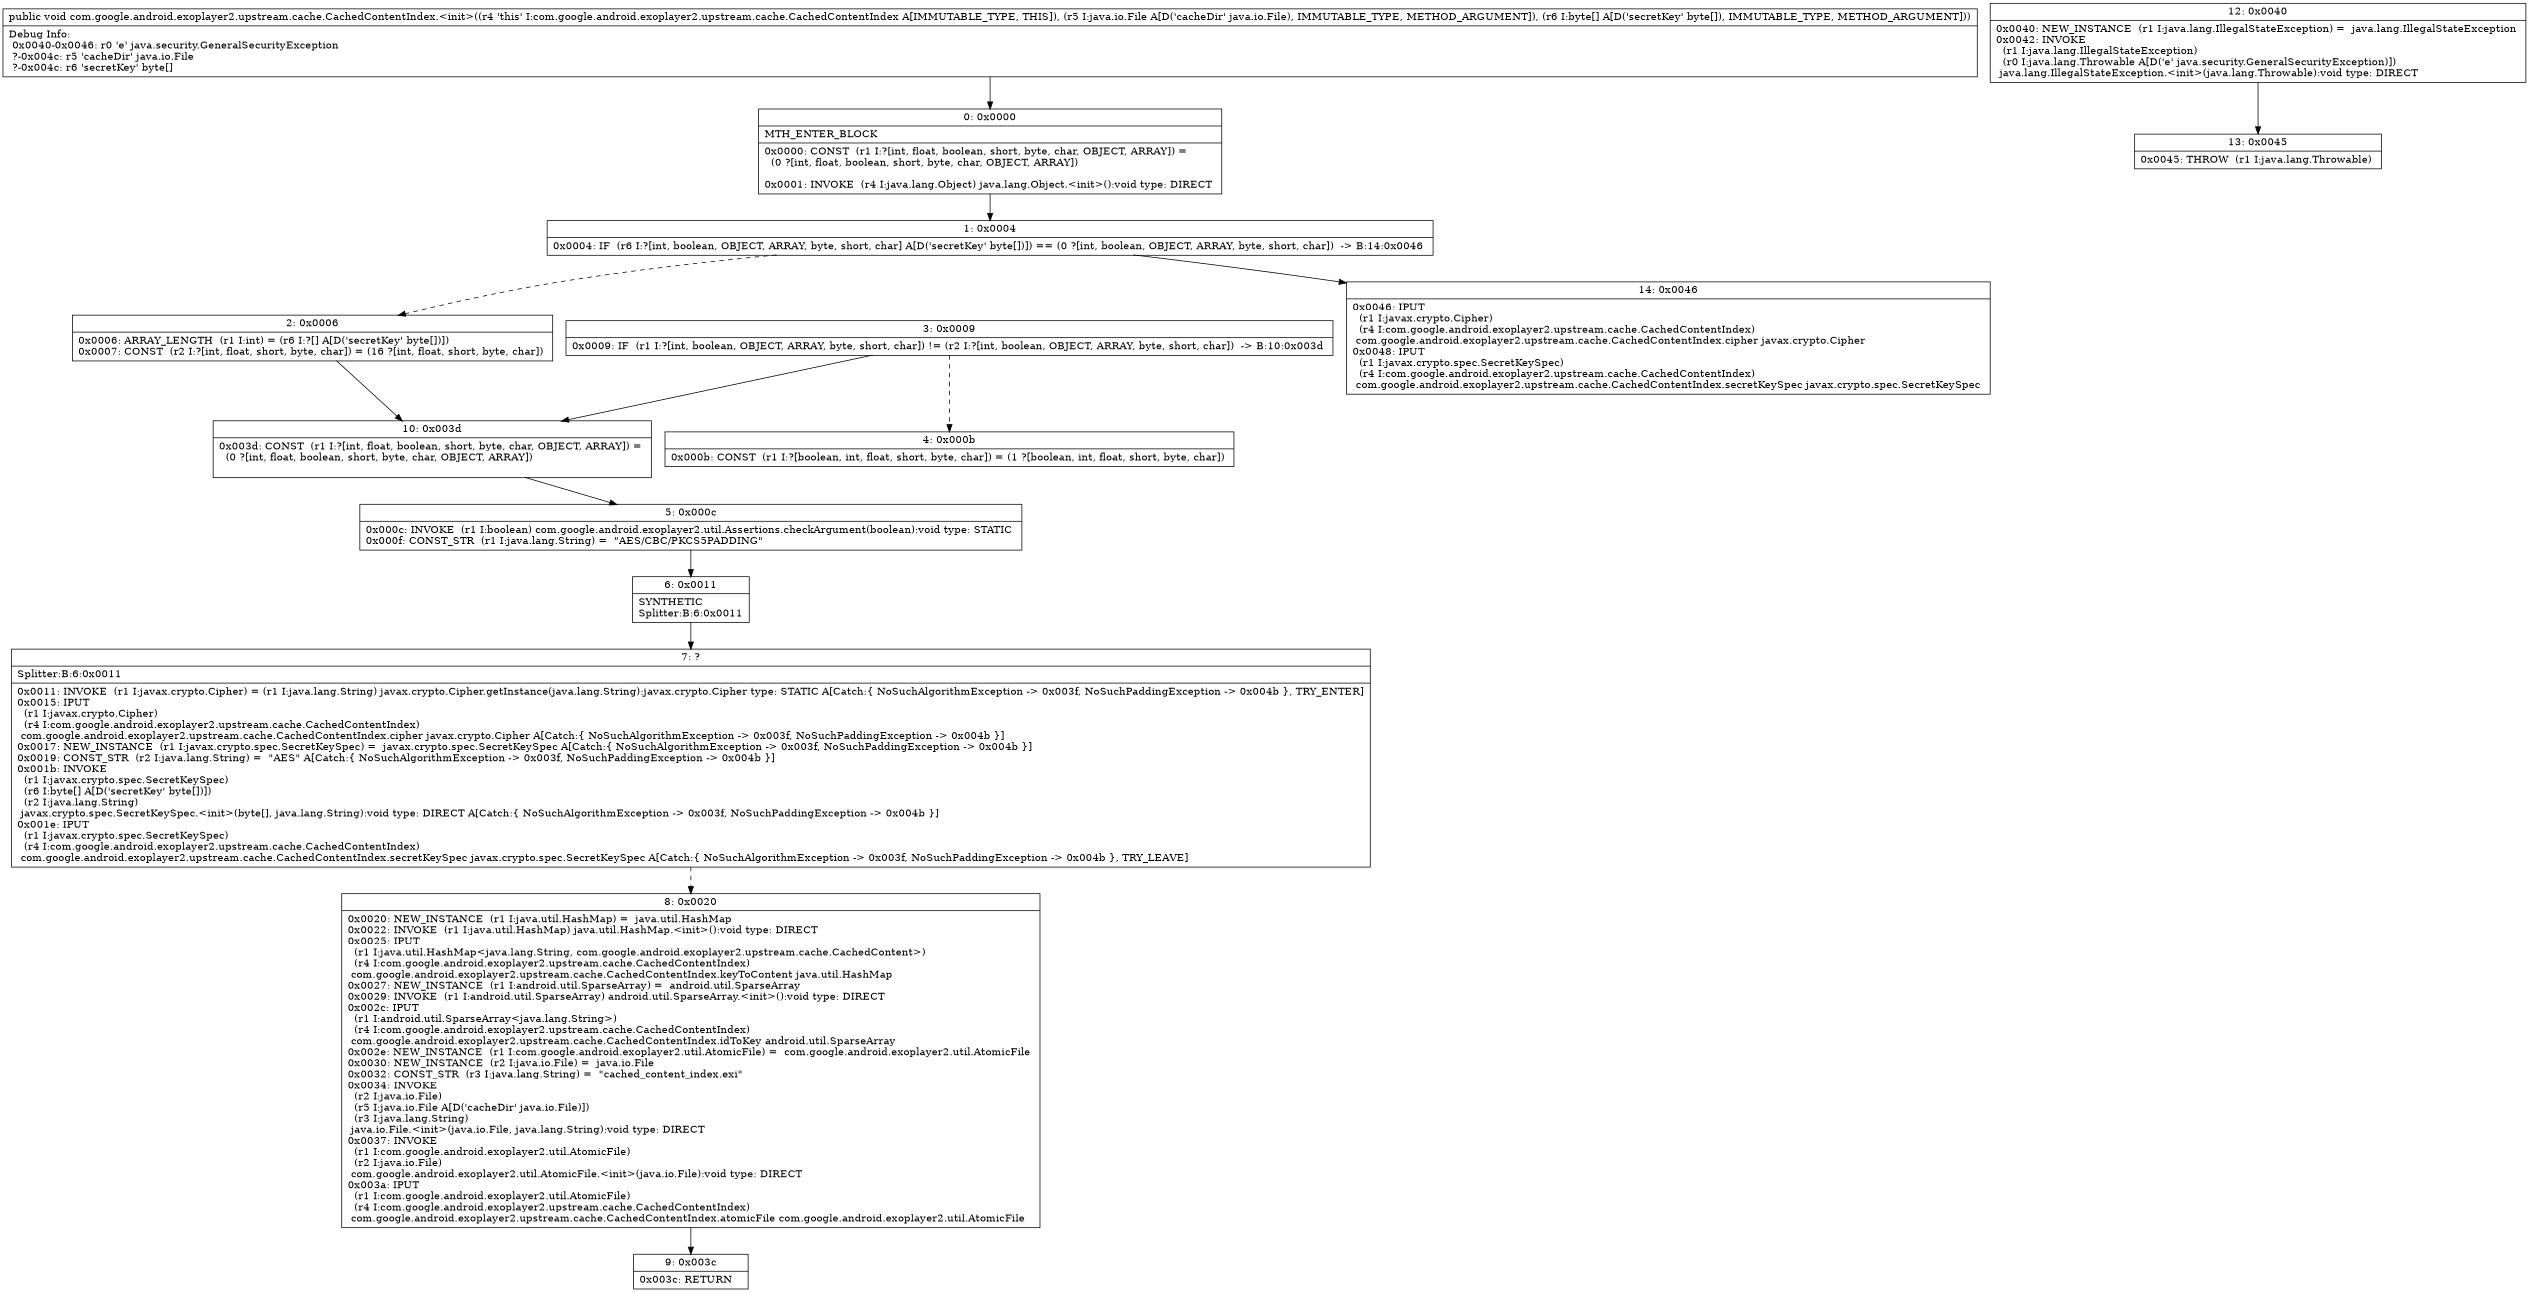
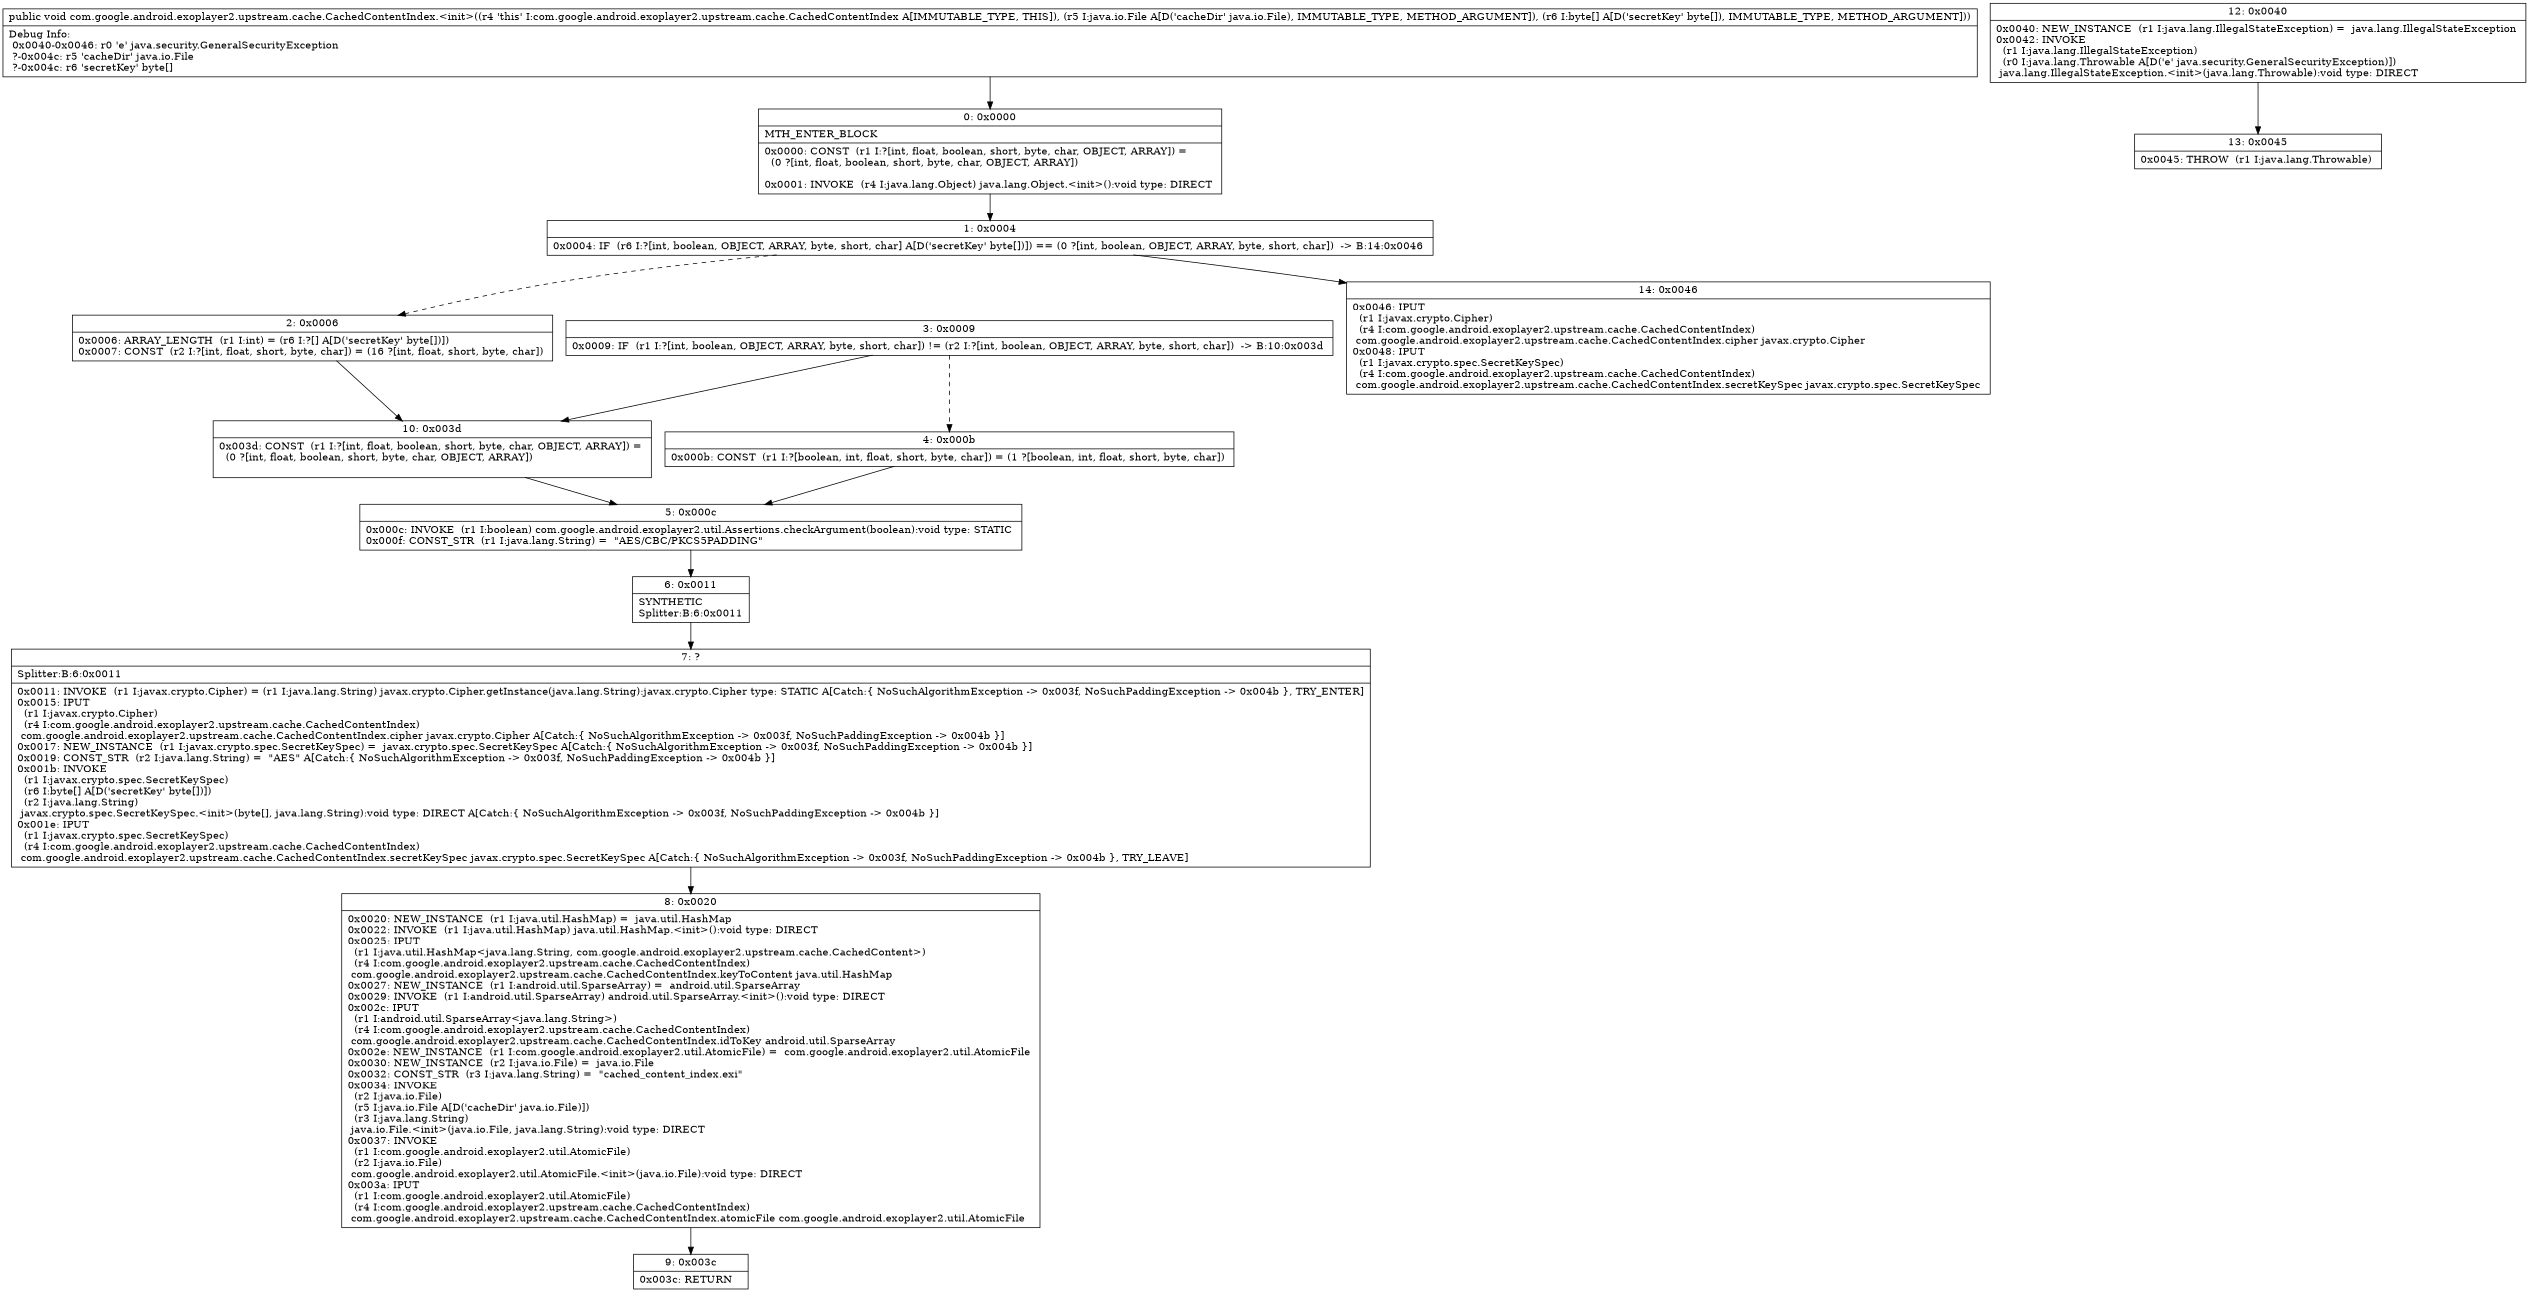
none -> (833, 484)
(691, 877) -> (691, 877)
